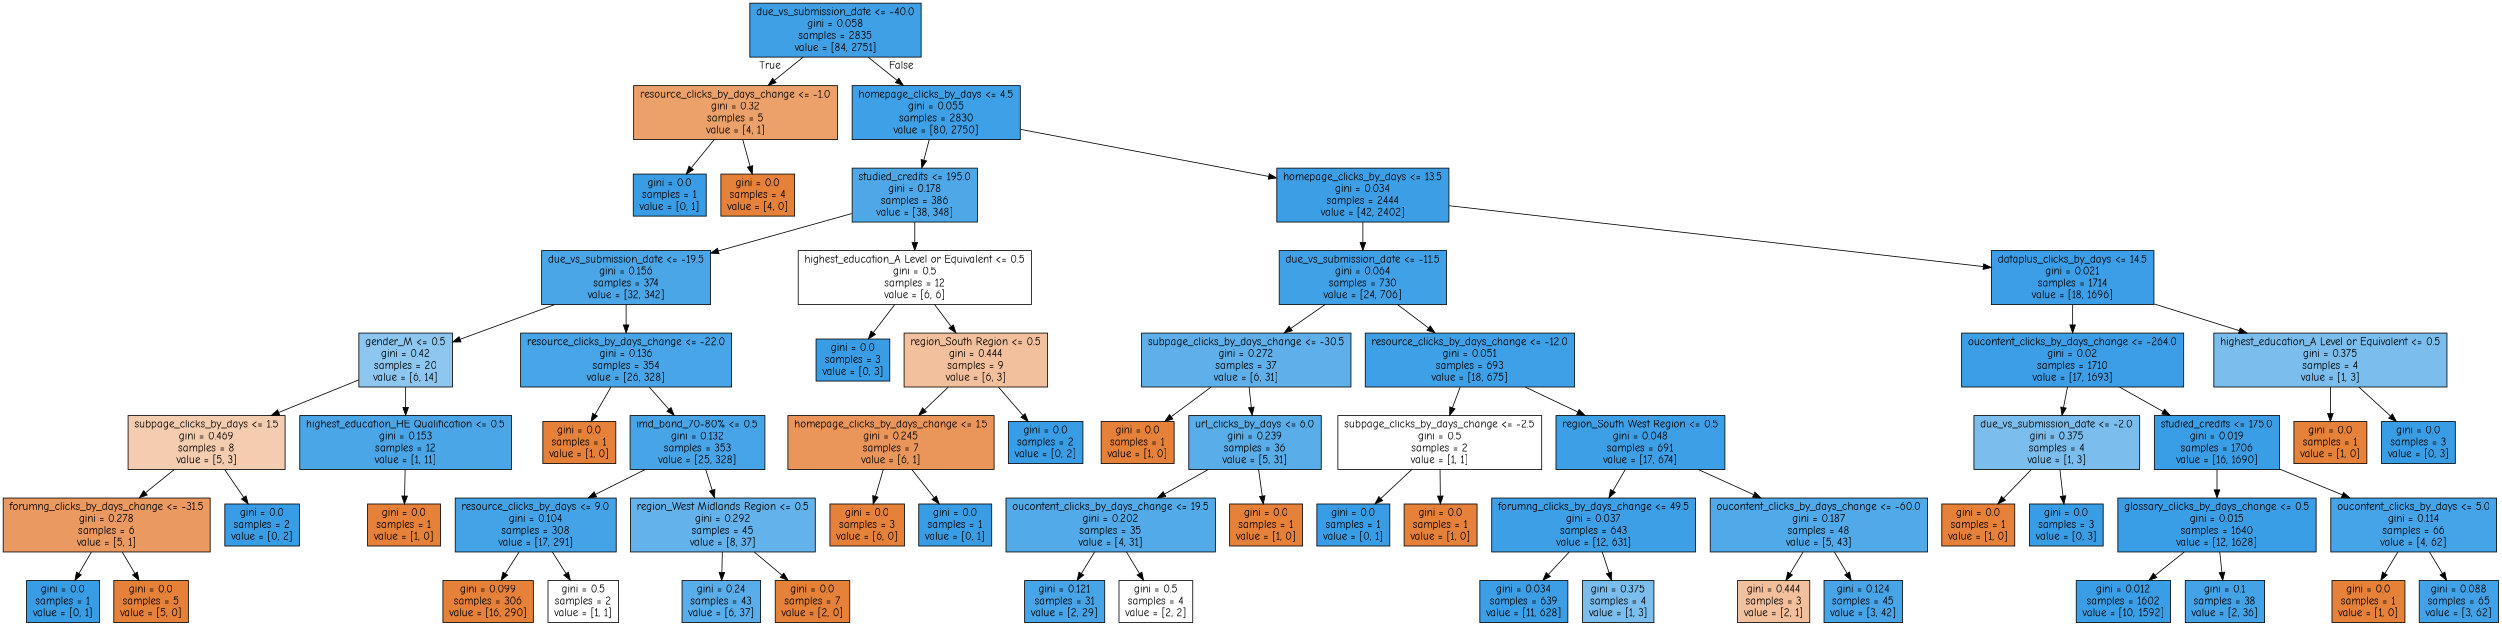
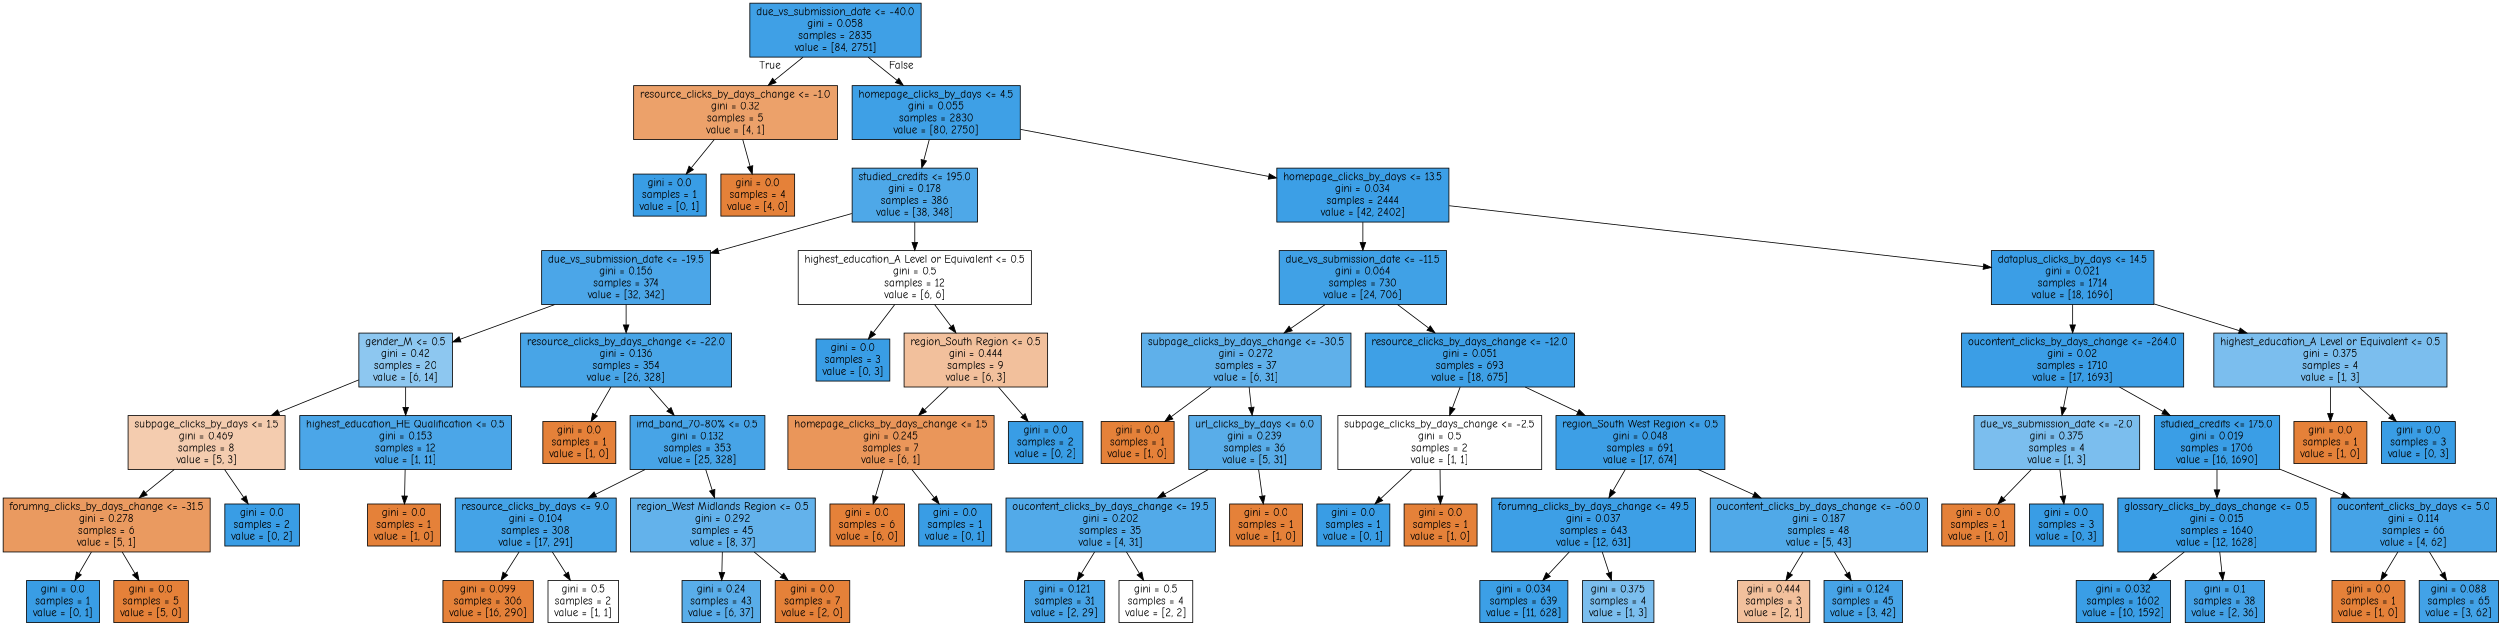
(867, 525) -> (867, 525)
(2123, 602) -> (2123, 602)
